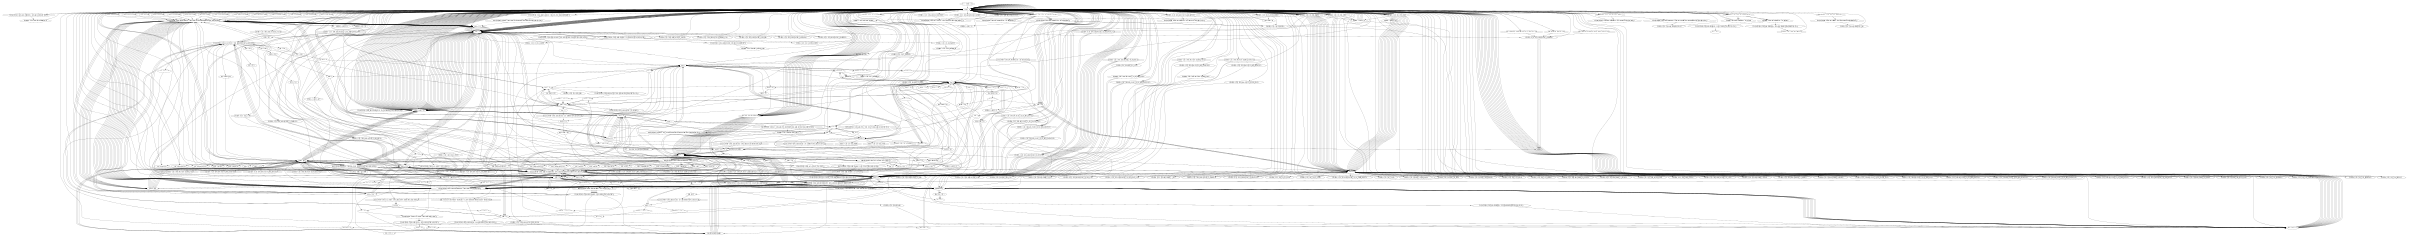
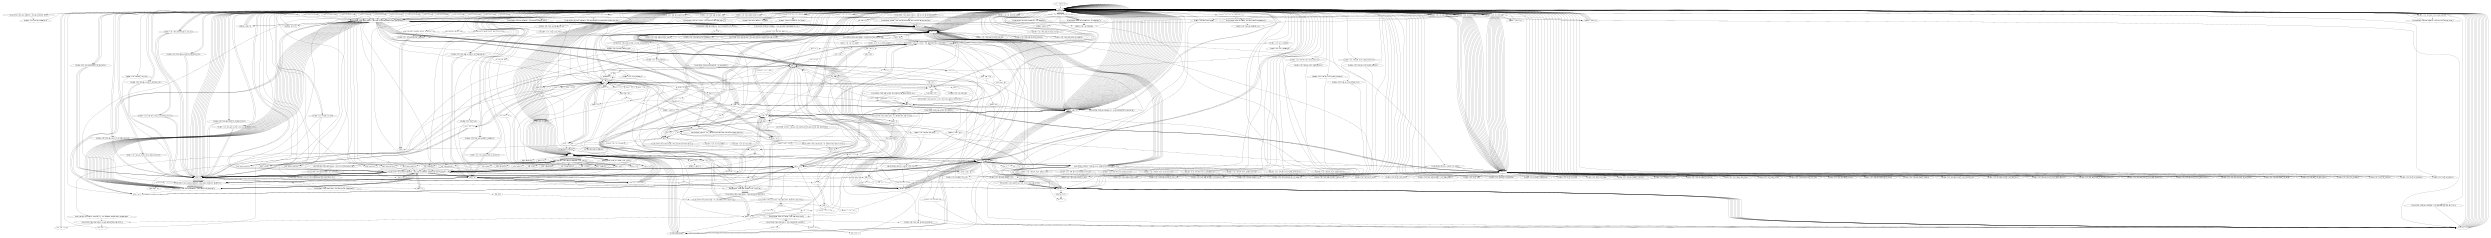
(643, 211) -> none
